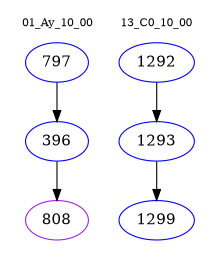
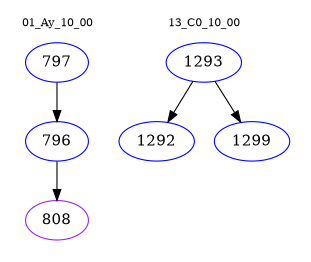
(157, 97) -> (183, 97)
(57, 141) -> (57, 141)
